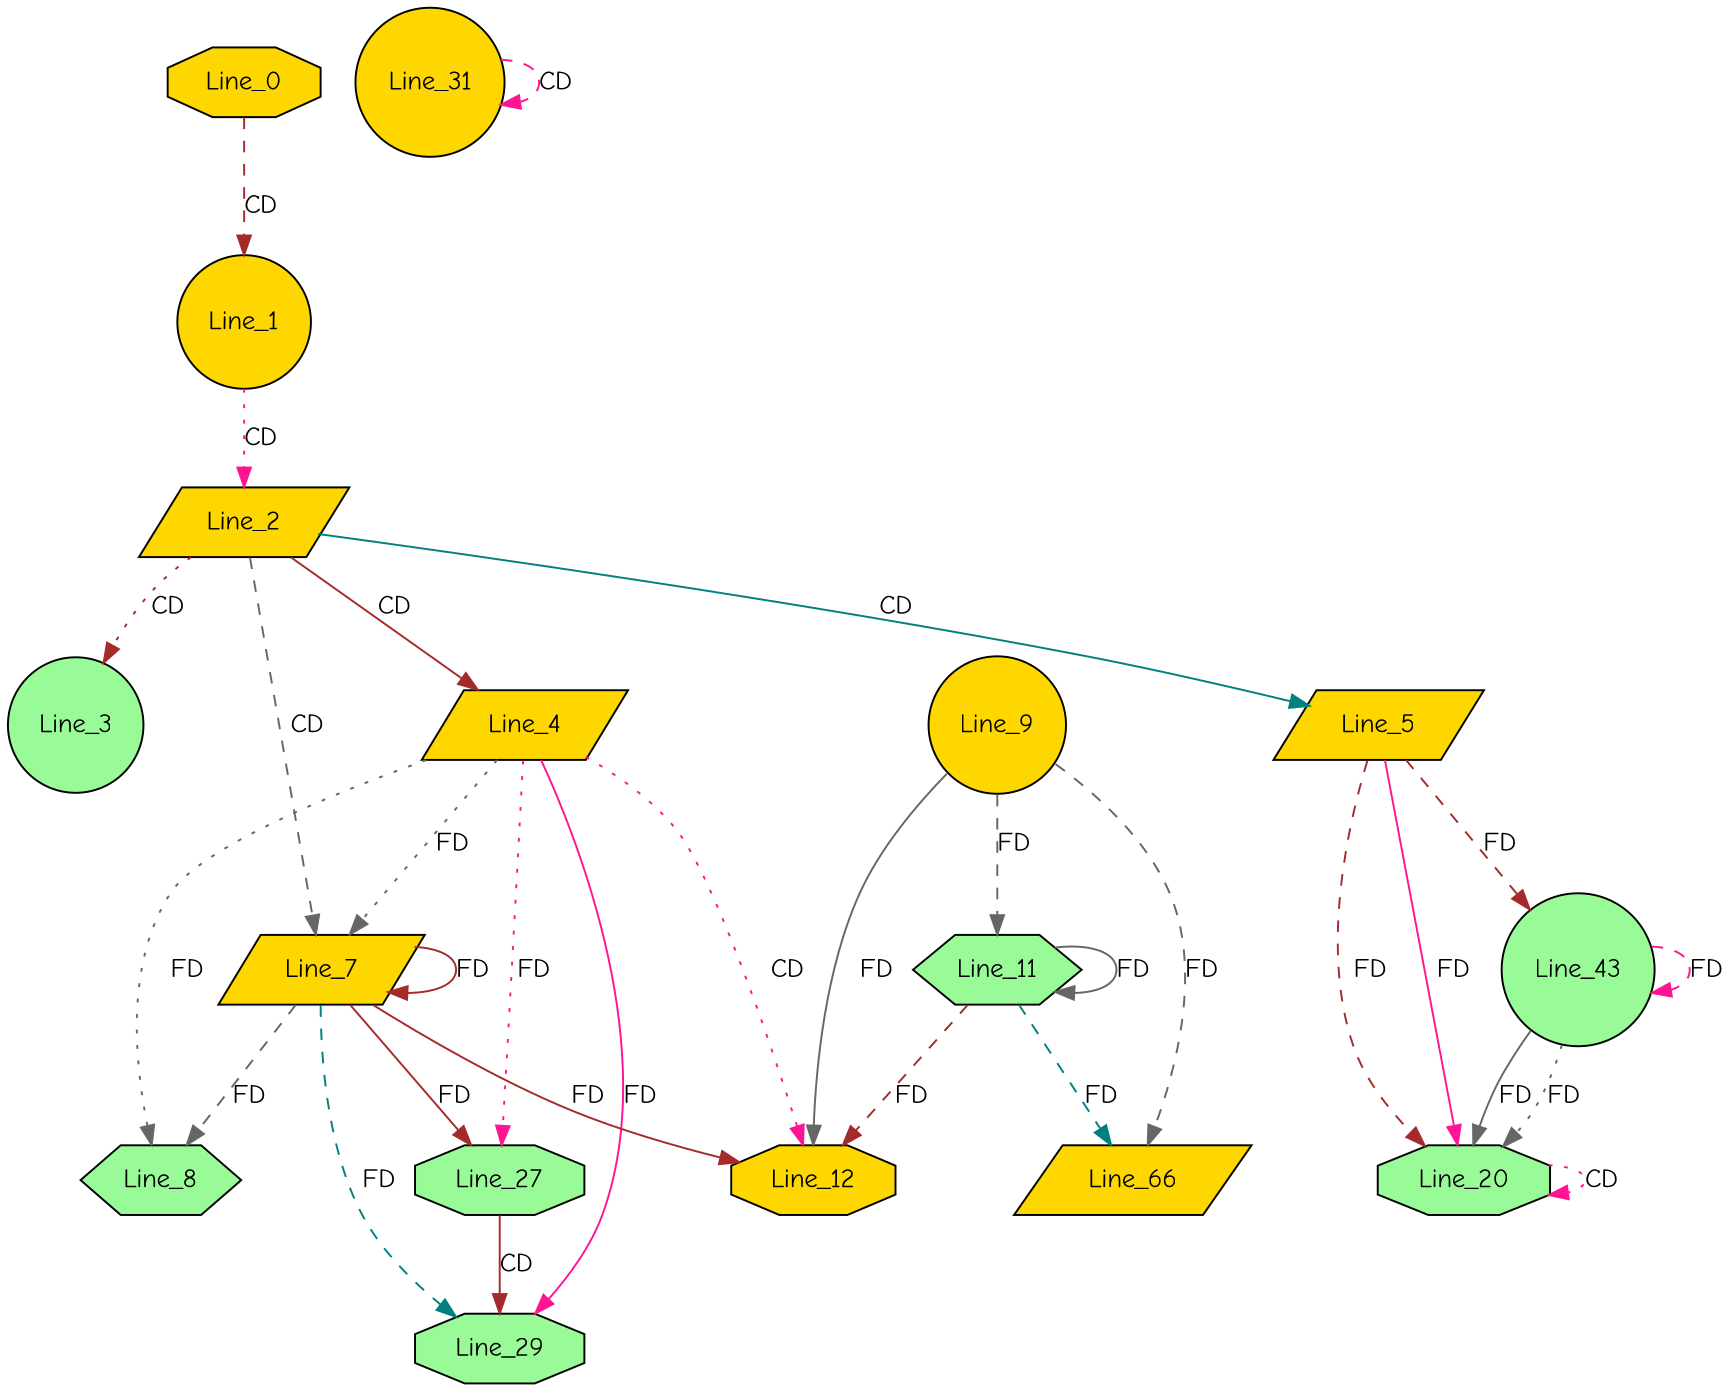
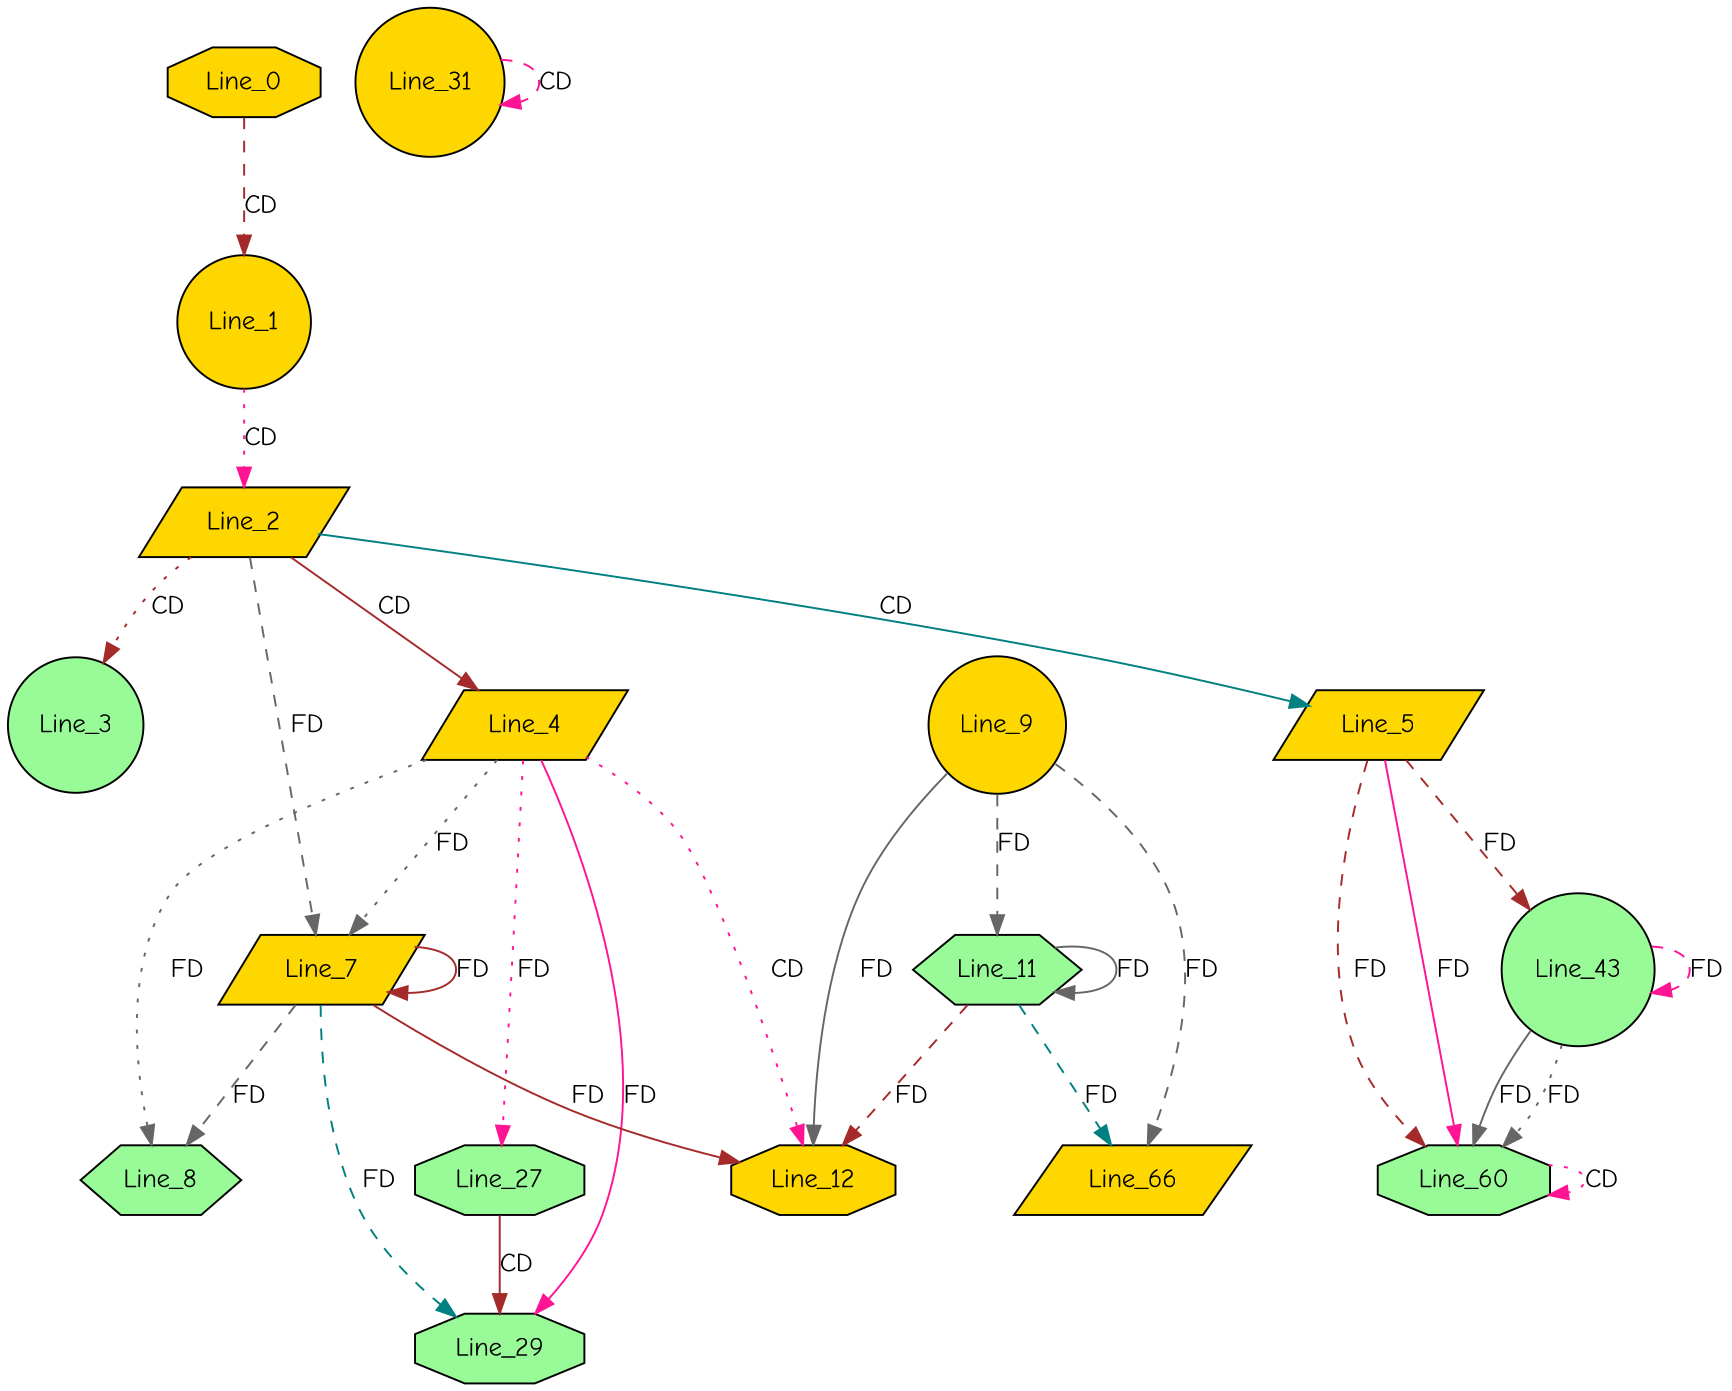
(308, 725) -> (308, 725)
(404, 1067) -> none
(1464, 1180) -> (1464, 1180)
